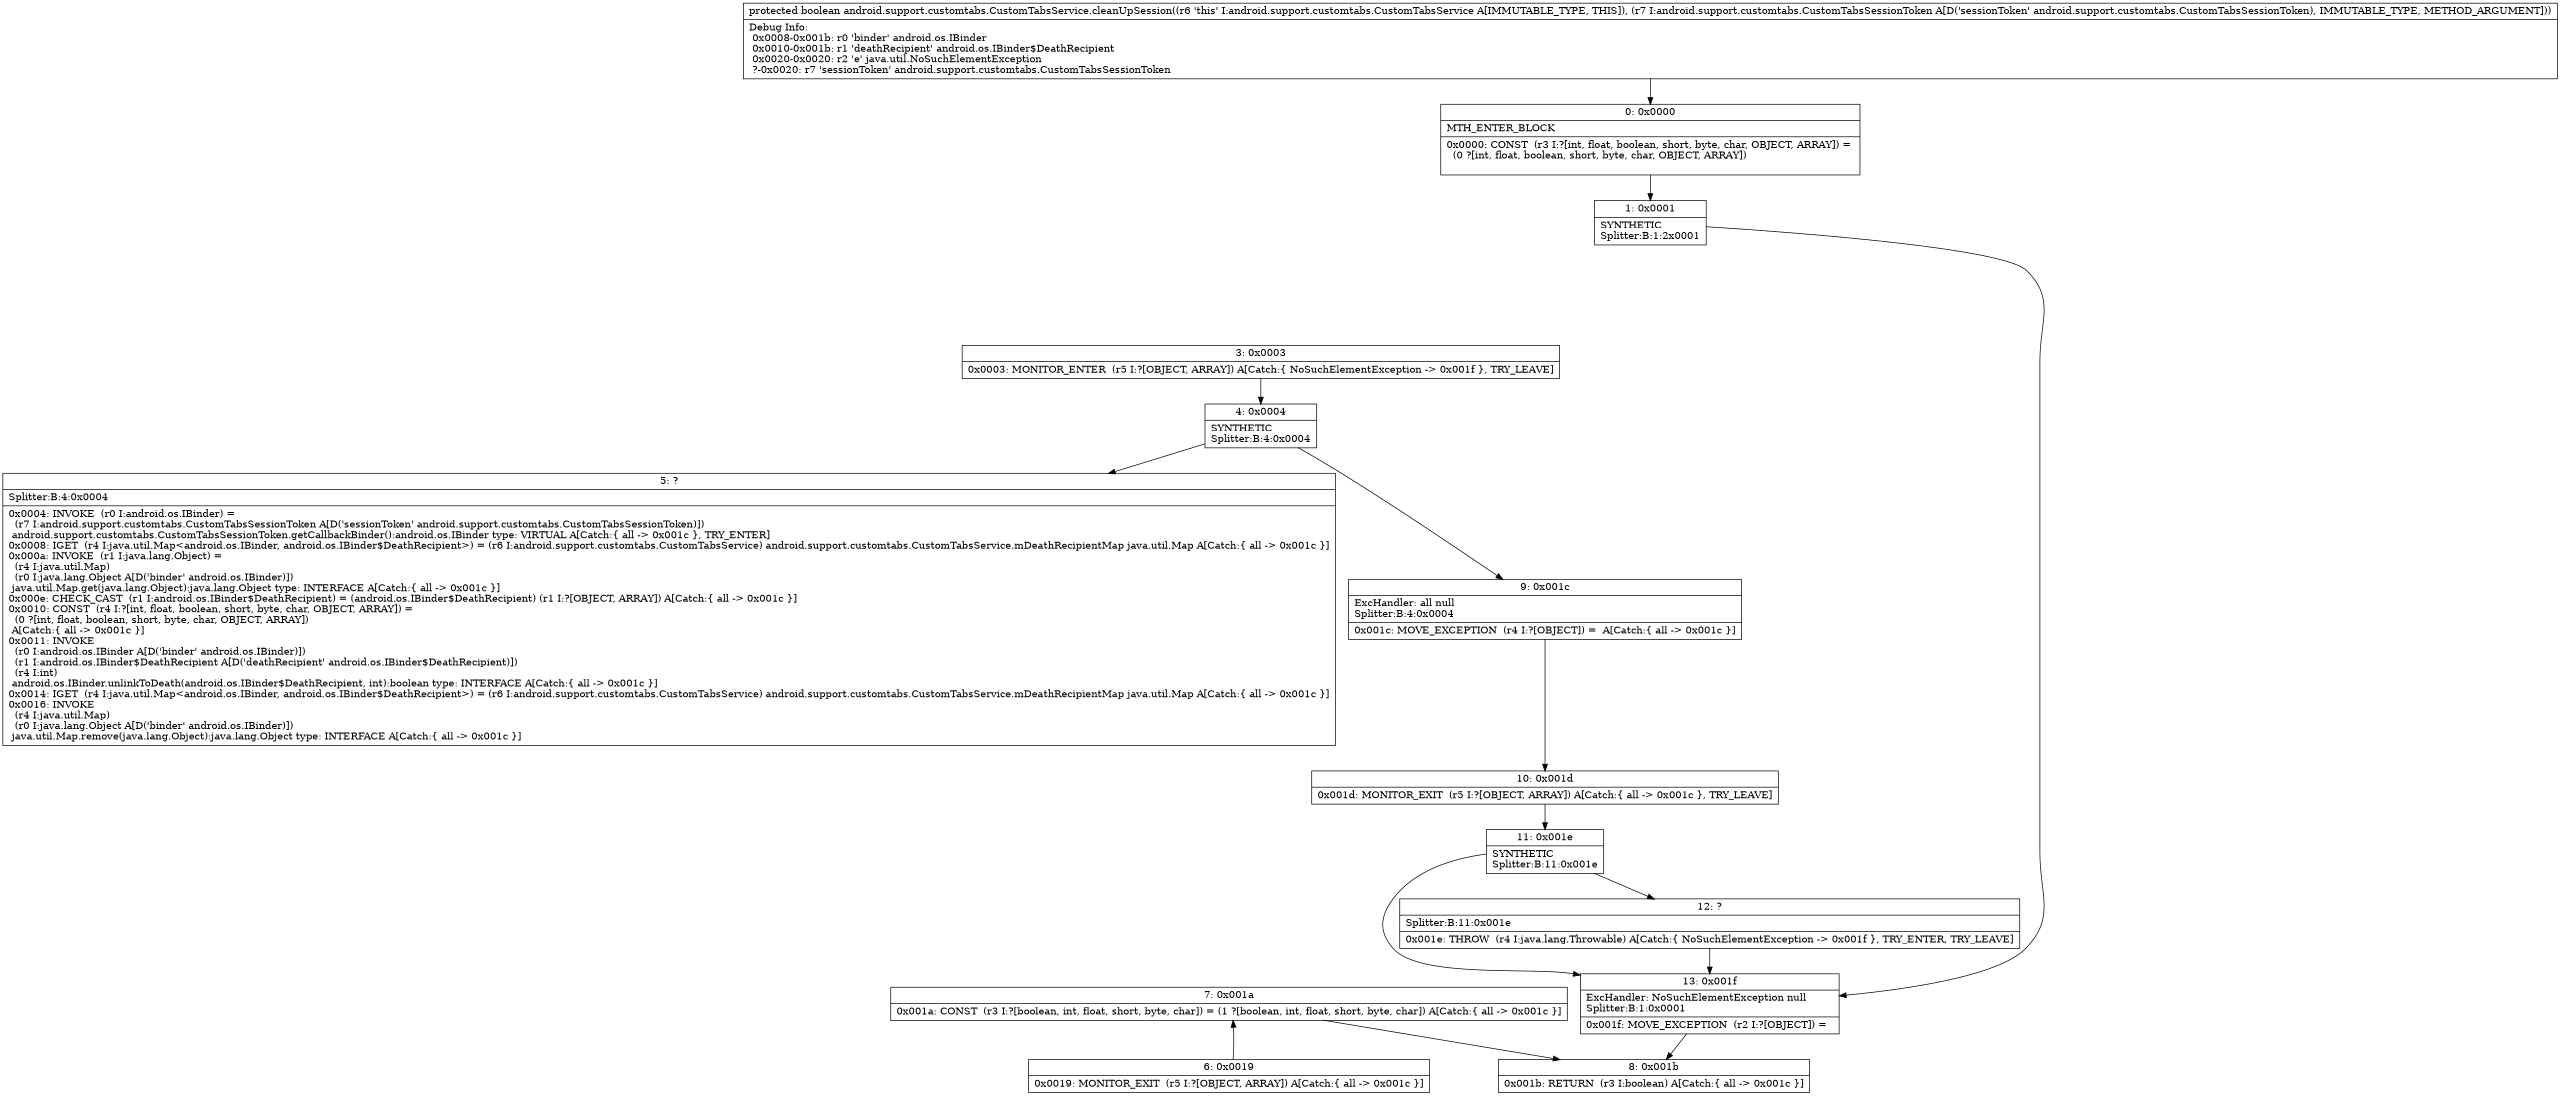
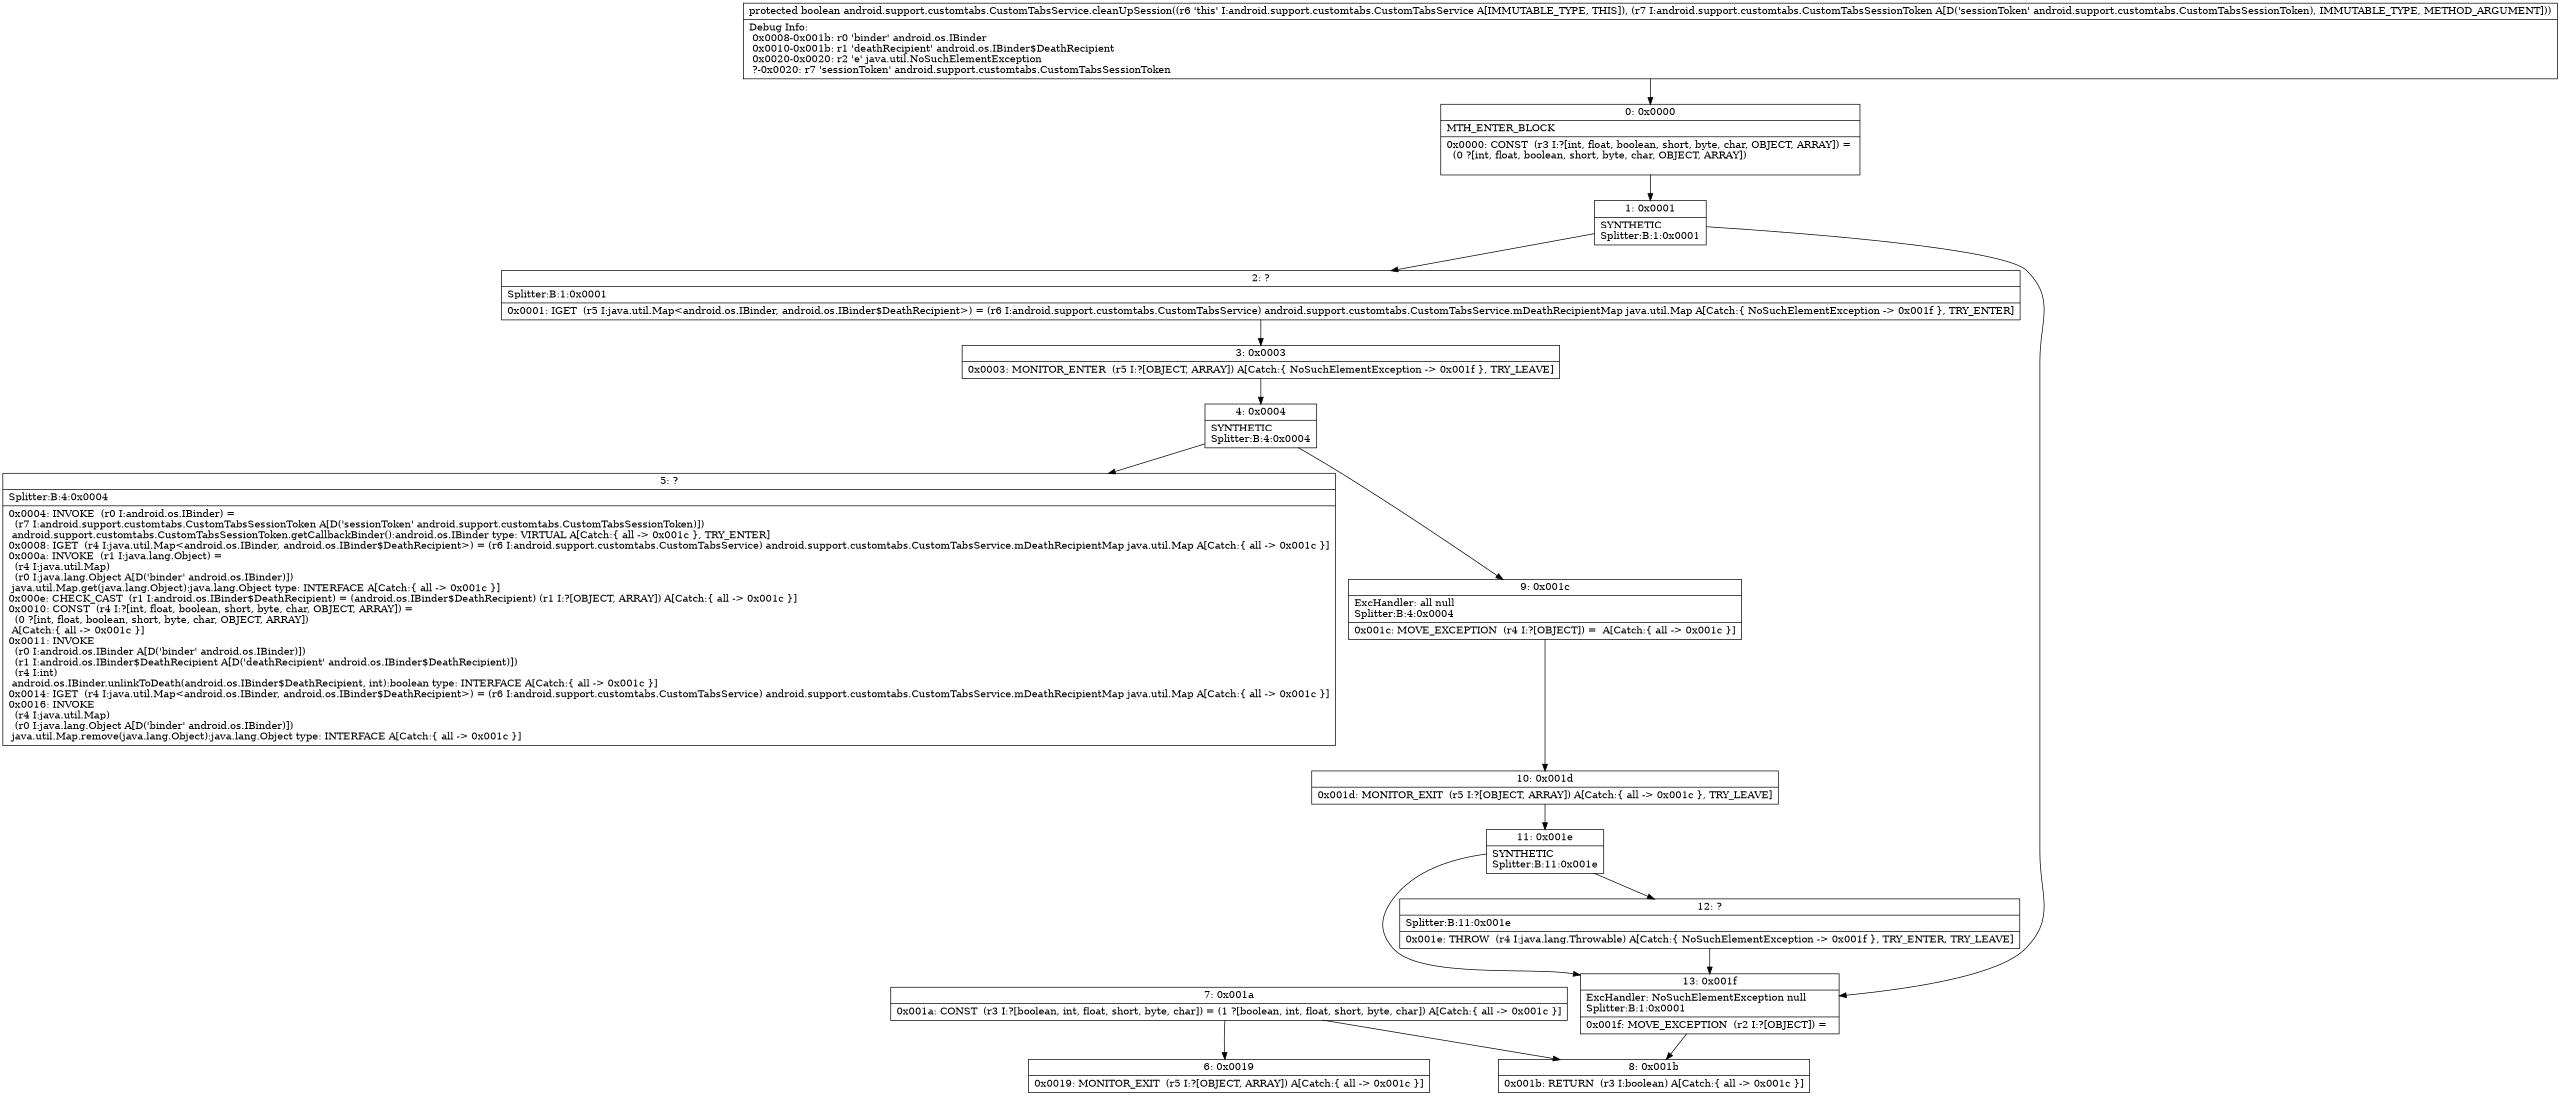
(1650, 236) -> (1650, 236)
none -> (1261, 295)
(1234, 1044) -> (1224, 1036)
